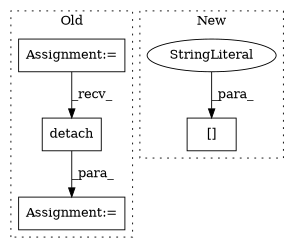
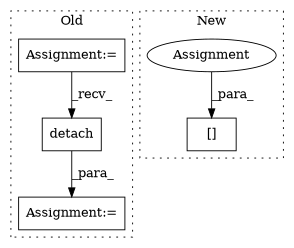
(212, 55) -> (212, 55)
